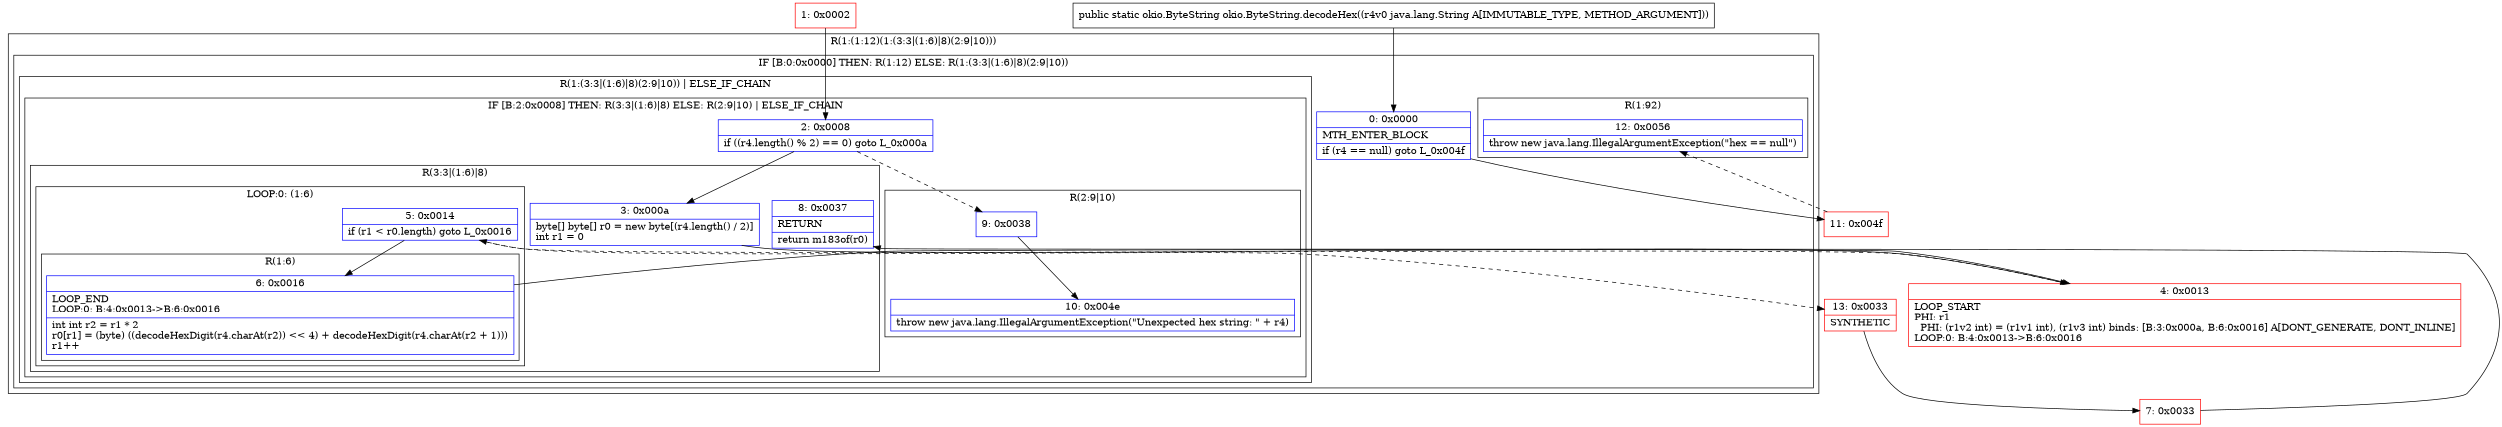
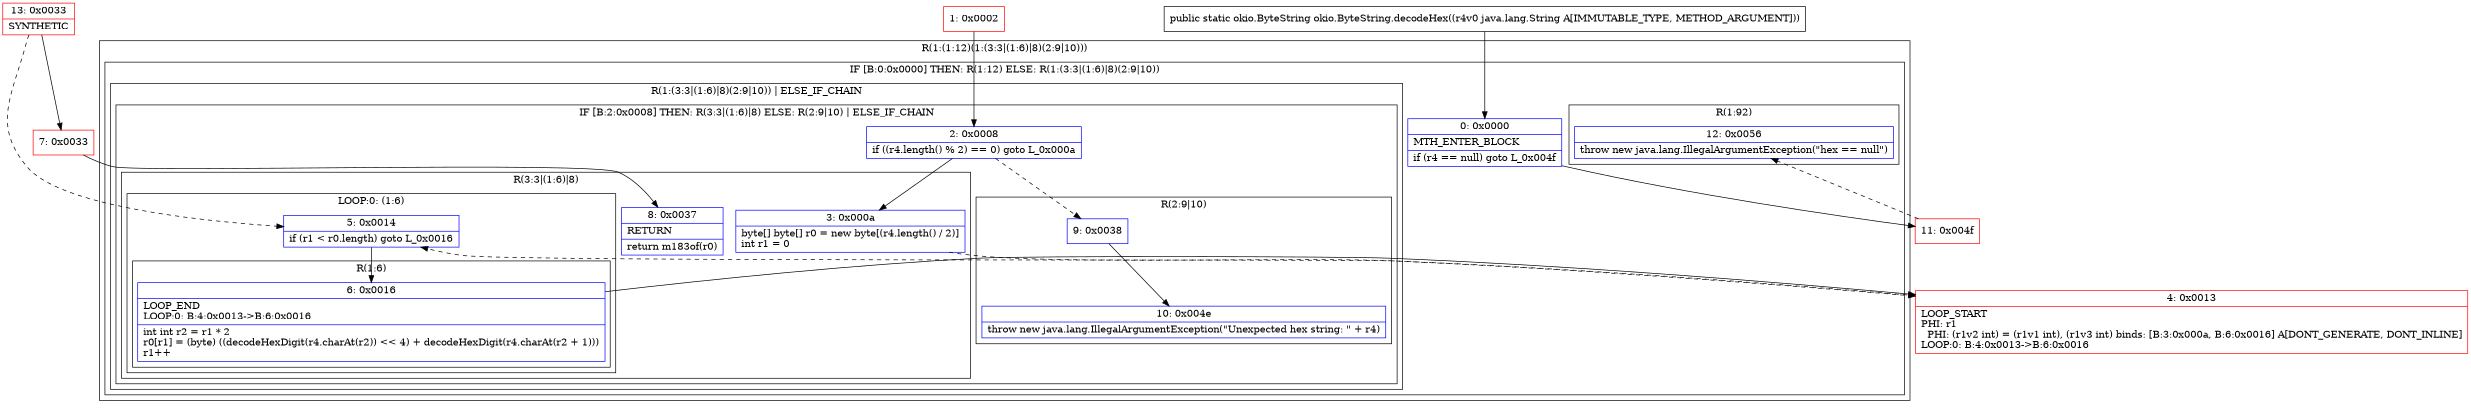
(1402, 250) -> (1429, 263)
(1351, 257) -> (79, 195)
